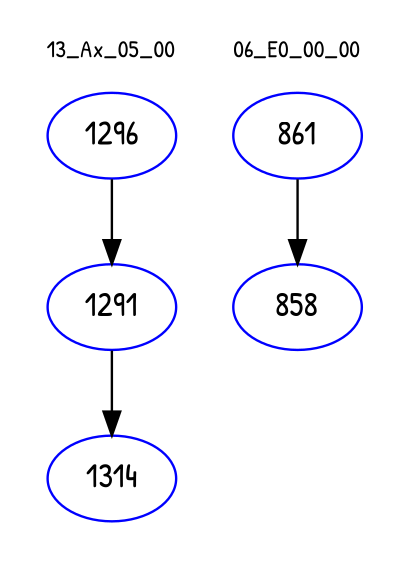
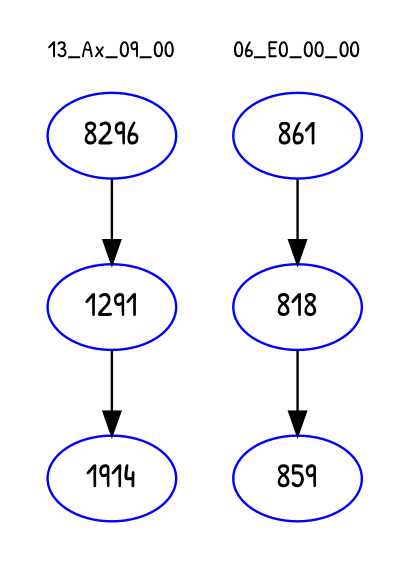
(112, 51) -> (112, 51)
(112, 136) -> (112, 136)
(298, 307) -> (298, 307)
(112, 478) -> (112, 478)
none -> (298, 478)
